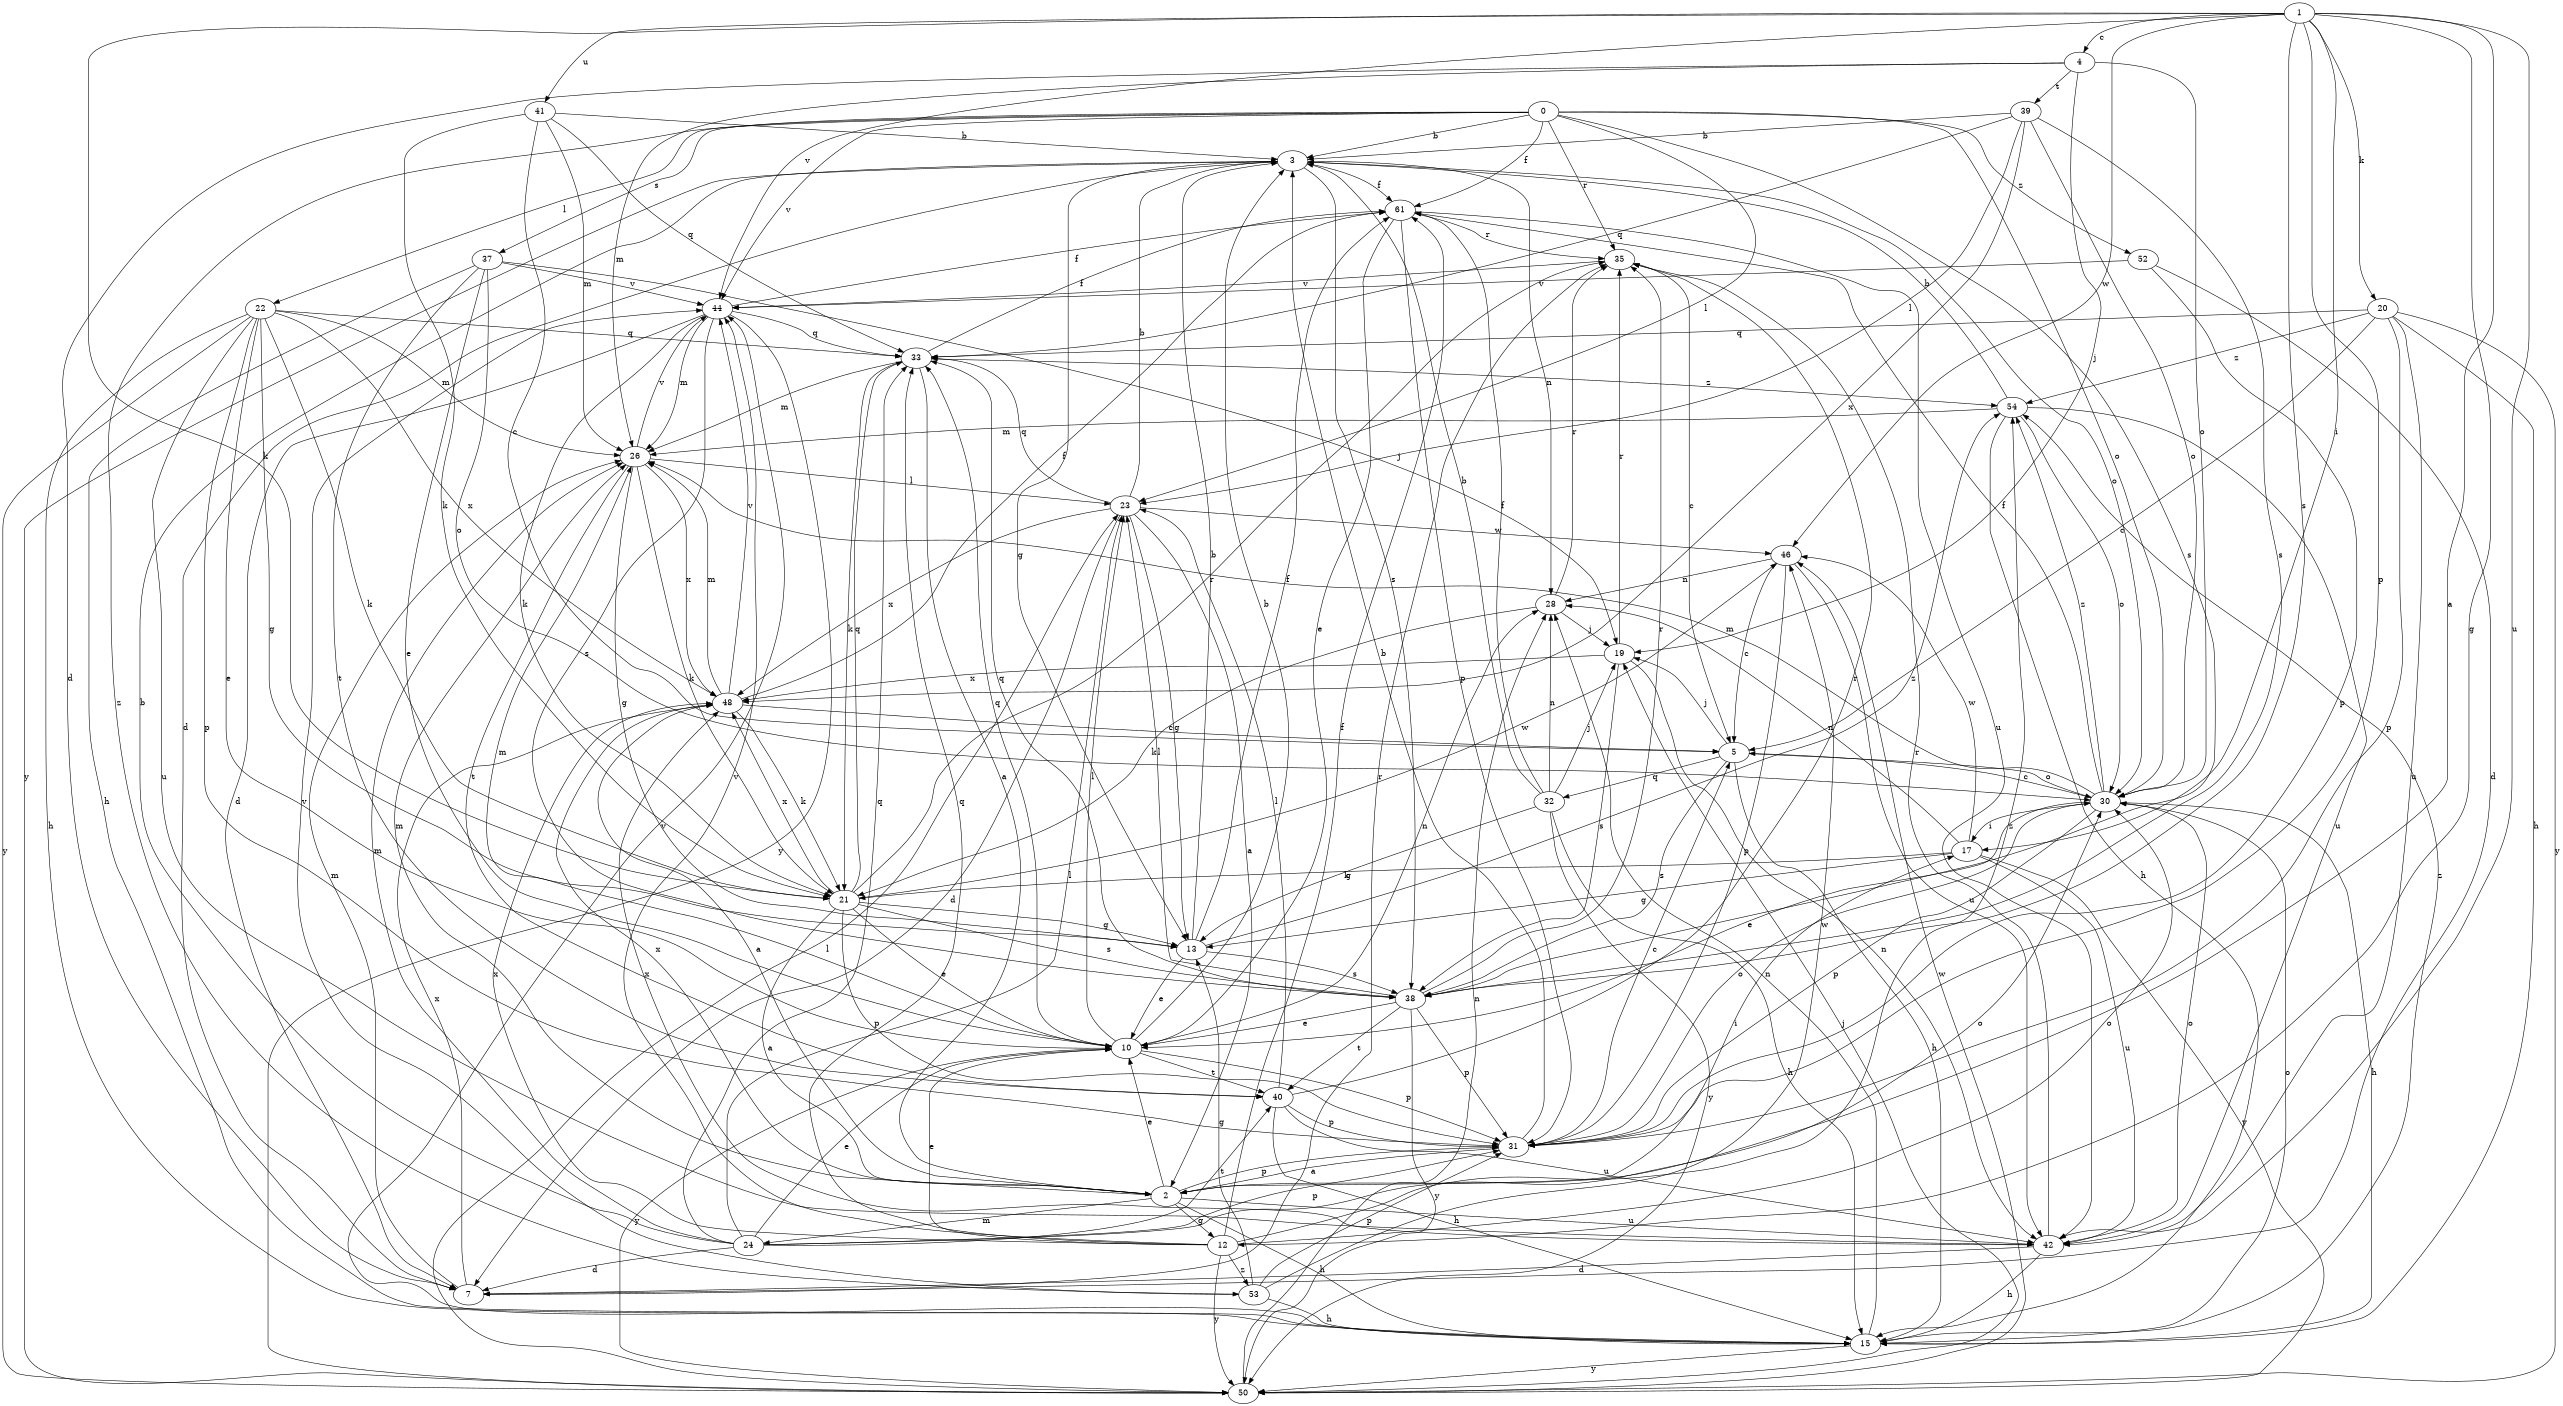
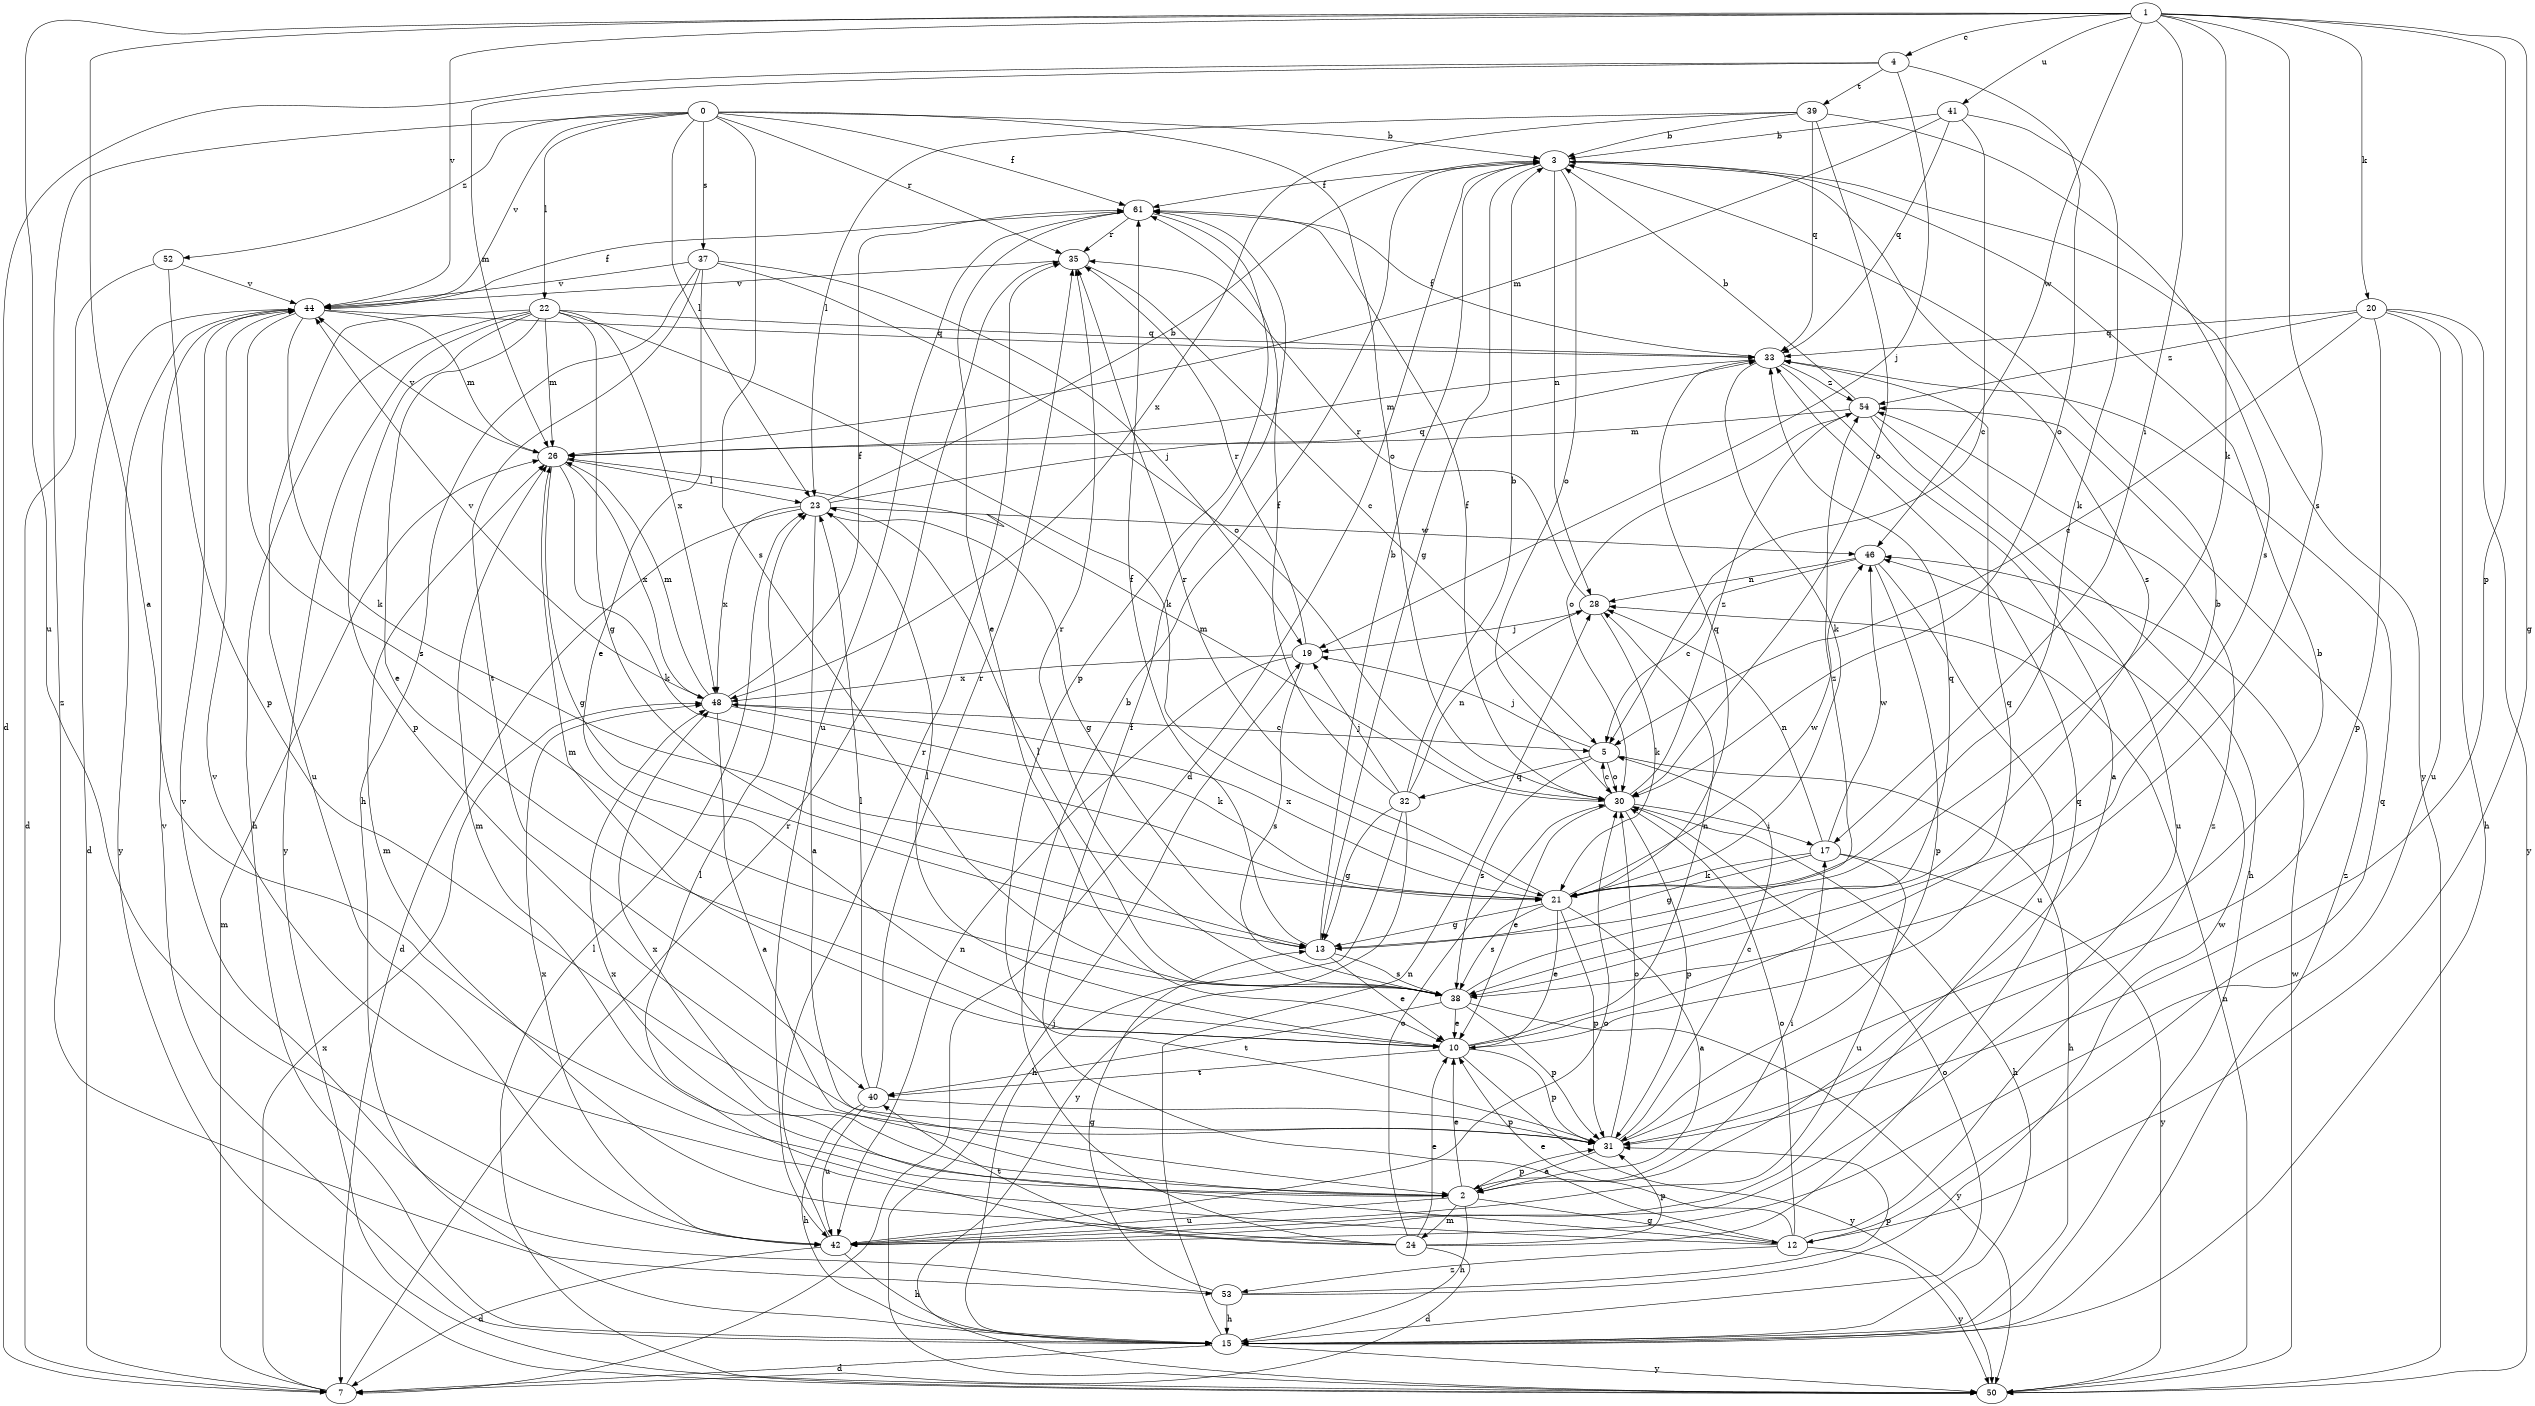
(638, 974) -> none
none -> (787, 1369)
